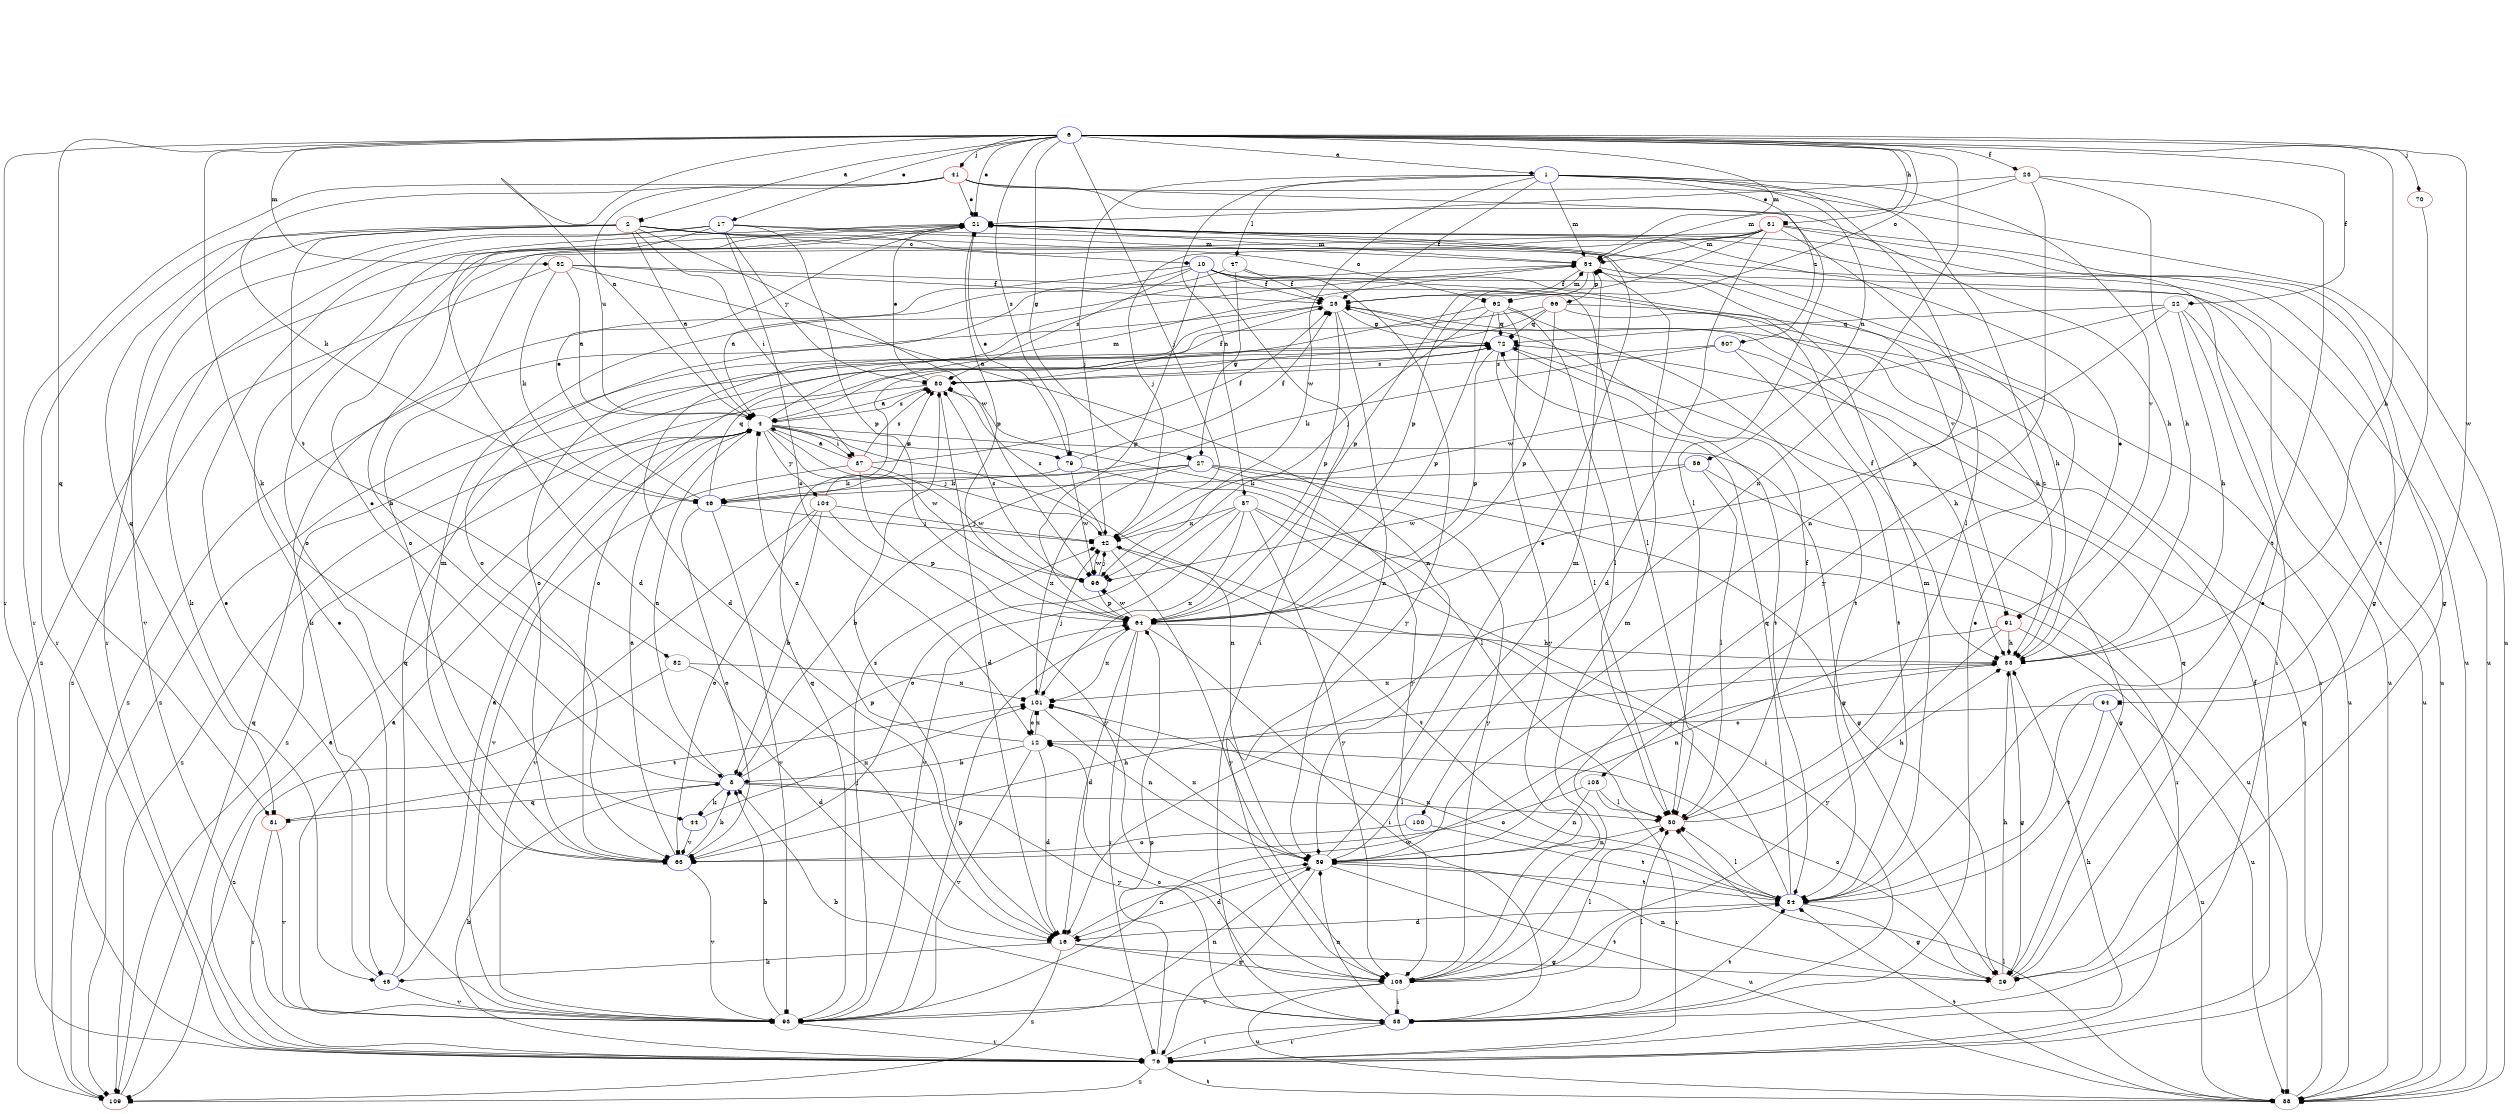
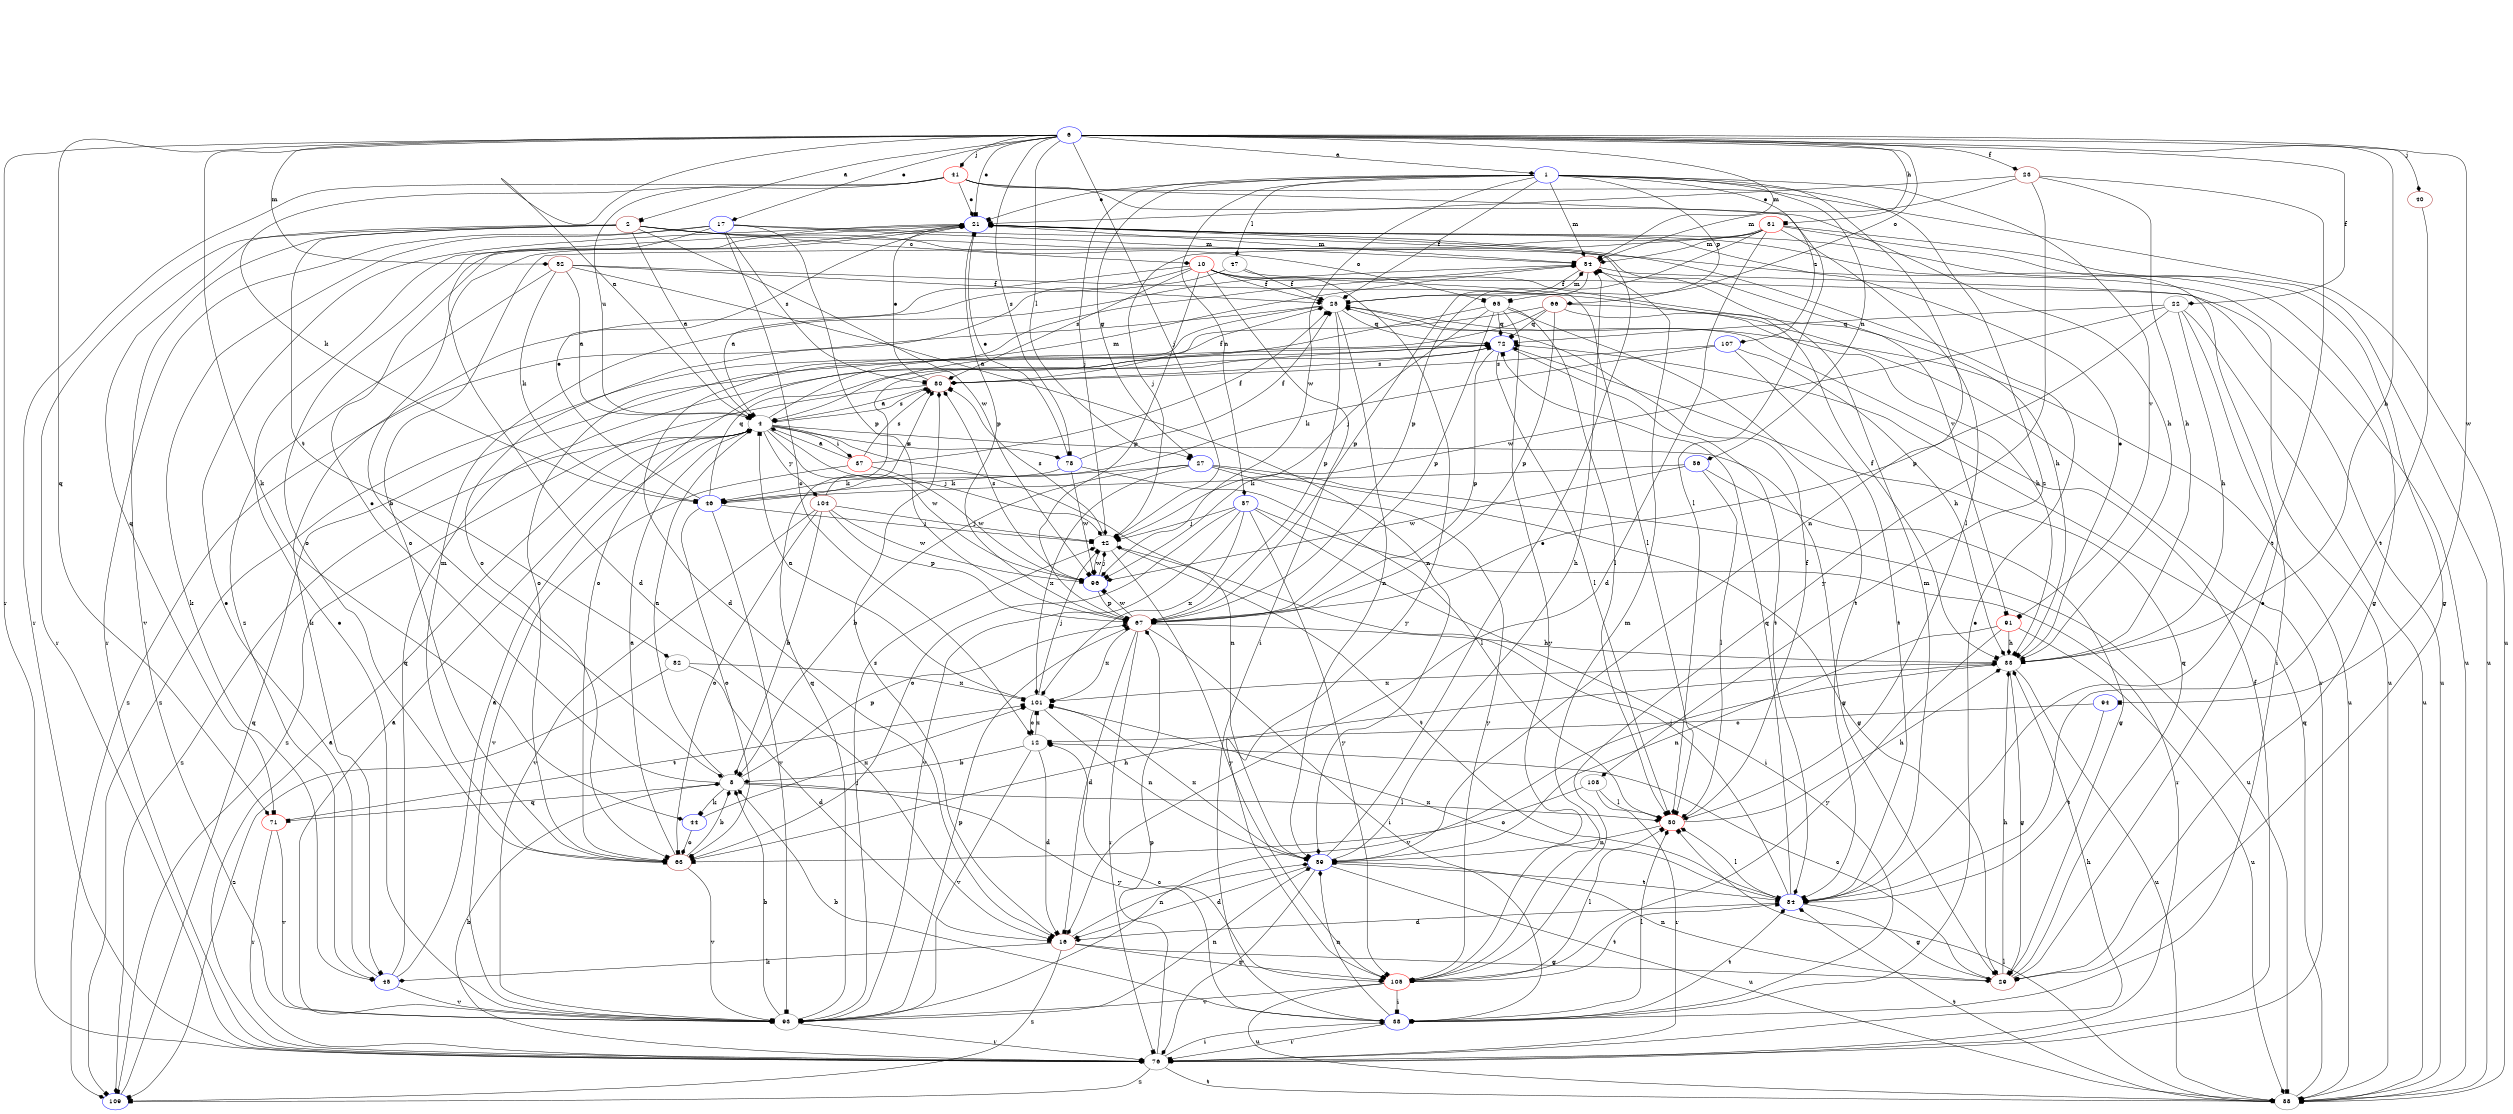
none -> (1261, 181)
(2420, 200) -> (2420, 200)
(1202, 264) -> (1202, 264)
(437, 277) -> none
(1594, 285) -> (1714, 244)
(787, 304) -> (787, 304)
(1037, 304) -> (1037, 304)
(1497, 304) -> (1497, 304)
(1377, 324) -> (1377, 324)
(743, 326) -> none
(1727, 344) -> (1727, 344)
(1227, 366) -> (1190, 187)
(1894, 387) -> (1894, 387)
(1070, 464) -> (1070, 464)
(1246, 504) -> (1246, 504)
(1330, 521) -> none
(1192, 523) -> (1192, 523)
none -> (951, 560)
(1576, 563) -> (1576, 563)
(119, 575) -> (231, 568)
(1139, 623) -> (1139, 623)
(831, 649) -> (849, 600)
(984, 651) -> none
(1123, 767) -> none
(732, 783) -> (732, 783)
(1242, 797) -> (1242, 797)
(274, 823) -> (274, 823)
(1419, 823) -> none
(690, 842) -> (690, 842)
(1409, 842) -> (1409, 842)
(1476, 854) -> none
(679, 862) -> (679, 862)
(1320, 862) -> (1320, 862)
(1732, 867) -> (1732, 867)
(2200, 907) -> (2160, 899)
(711, 959) -> (711, 959)
(1397, 982) -> (1397, 982)
(116, 1102) -> (116, 1102)
